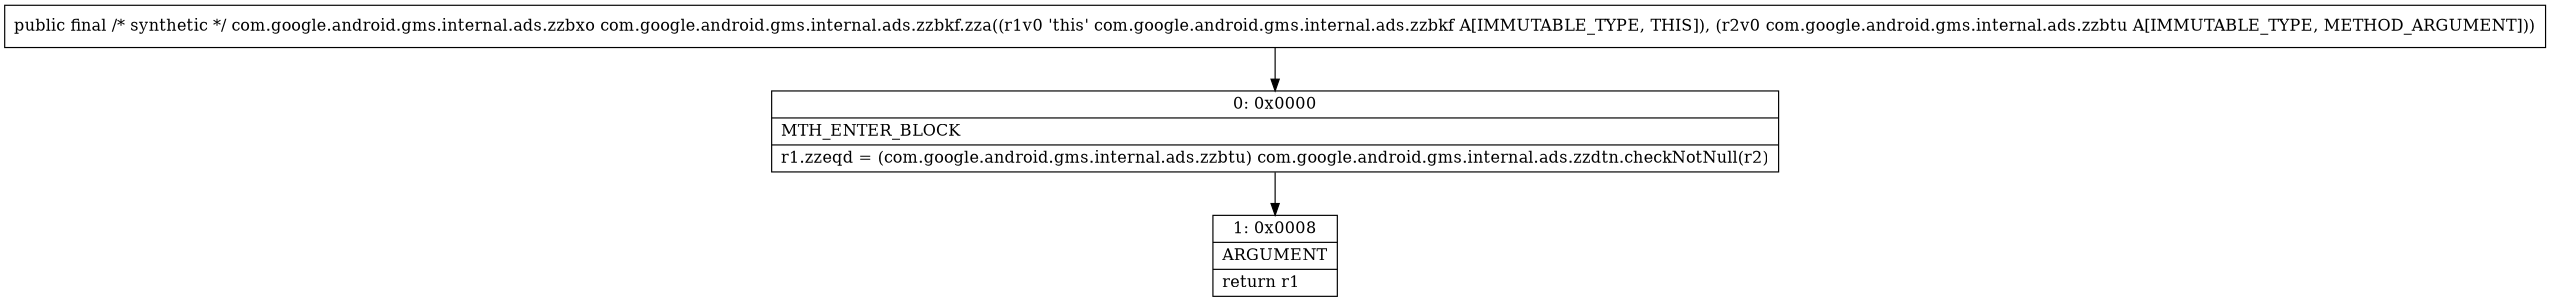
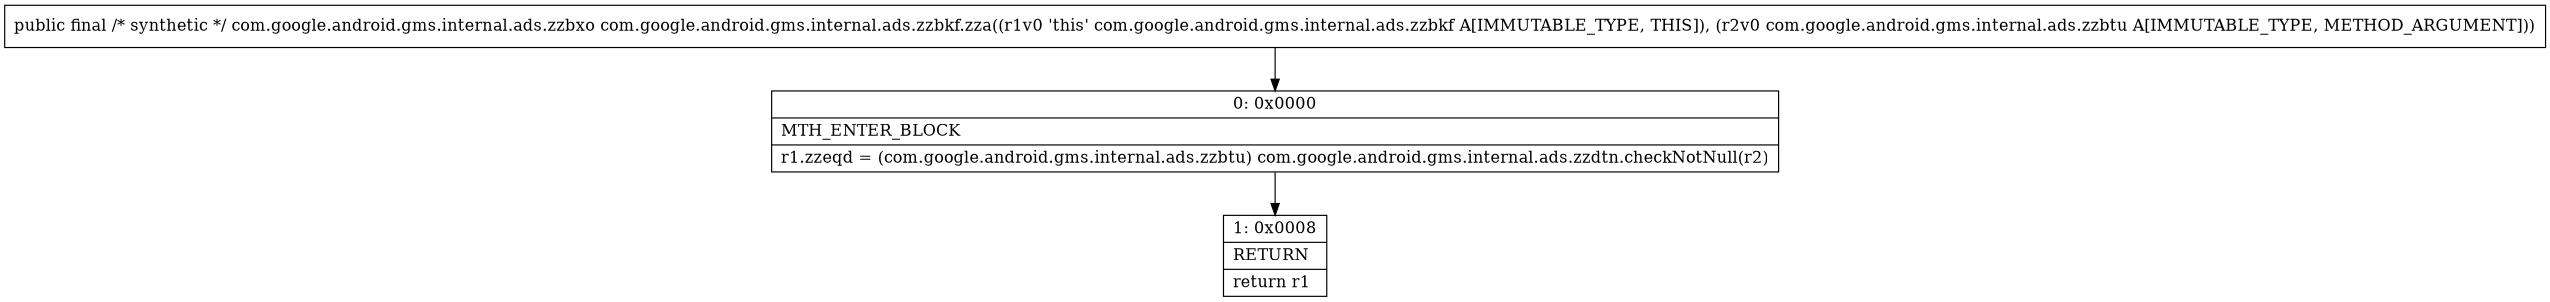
(1275, 255) -> (1271, 255)
